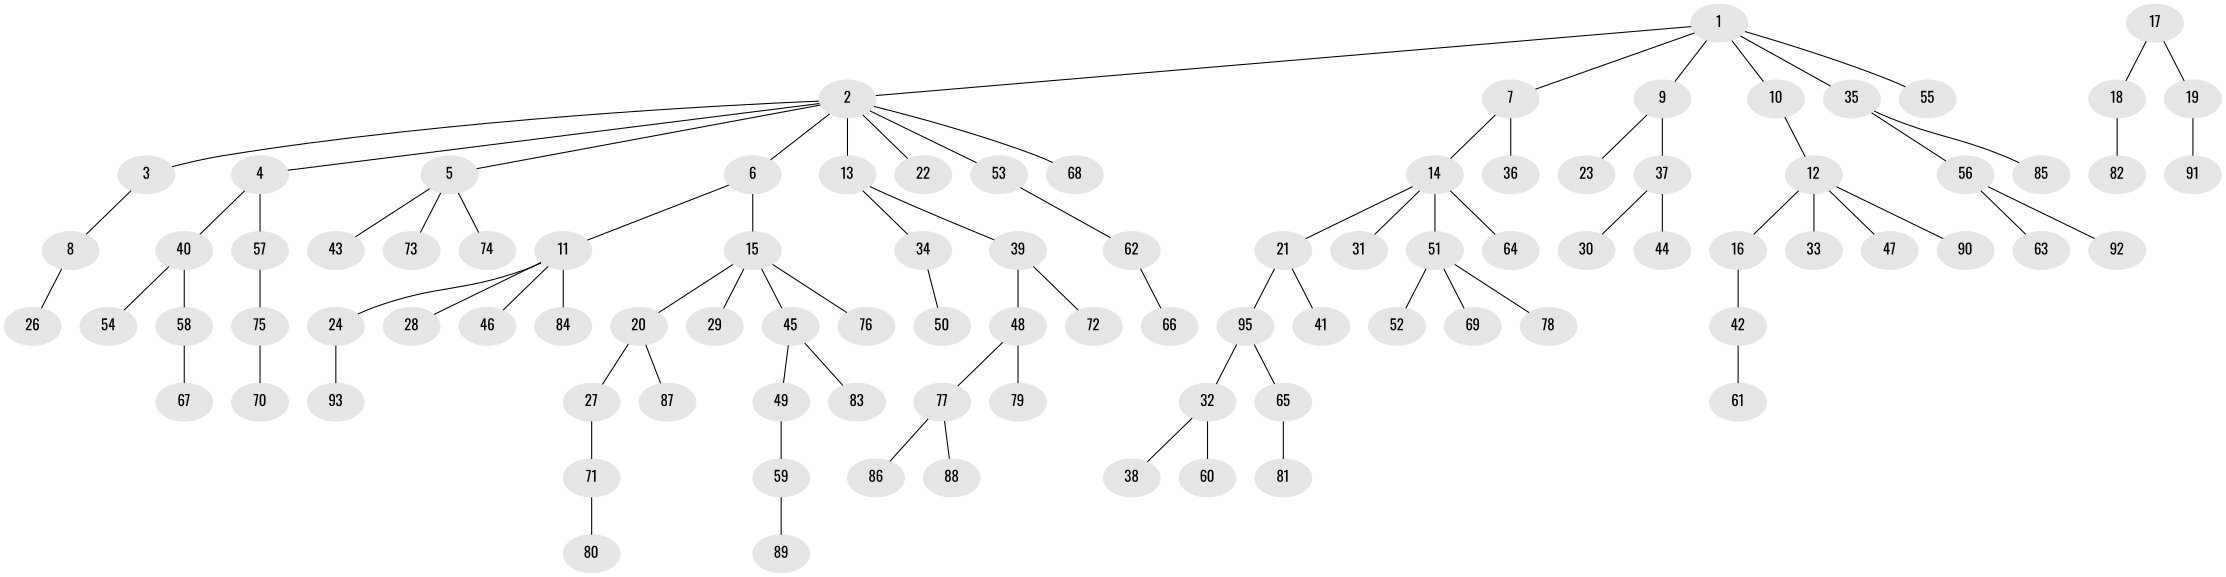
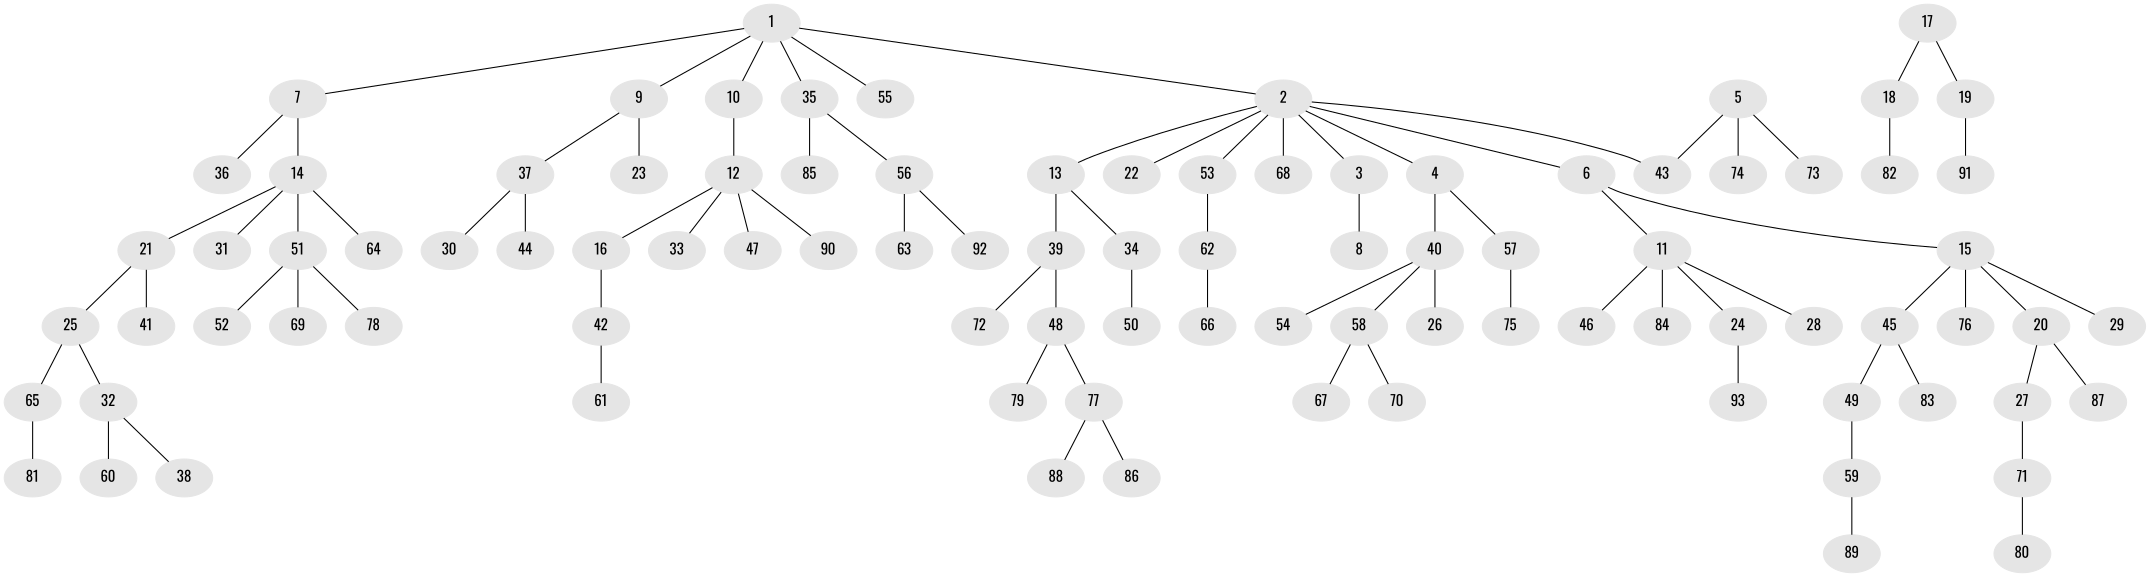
(649, 137) -> (1478, 122)
(52, 289) -> (1435, 289)
(1245, 326) -> (71, 326)
(260, 364) -> (1378, 364)
